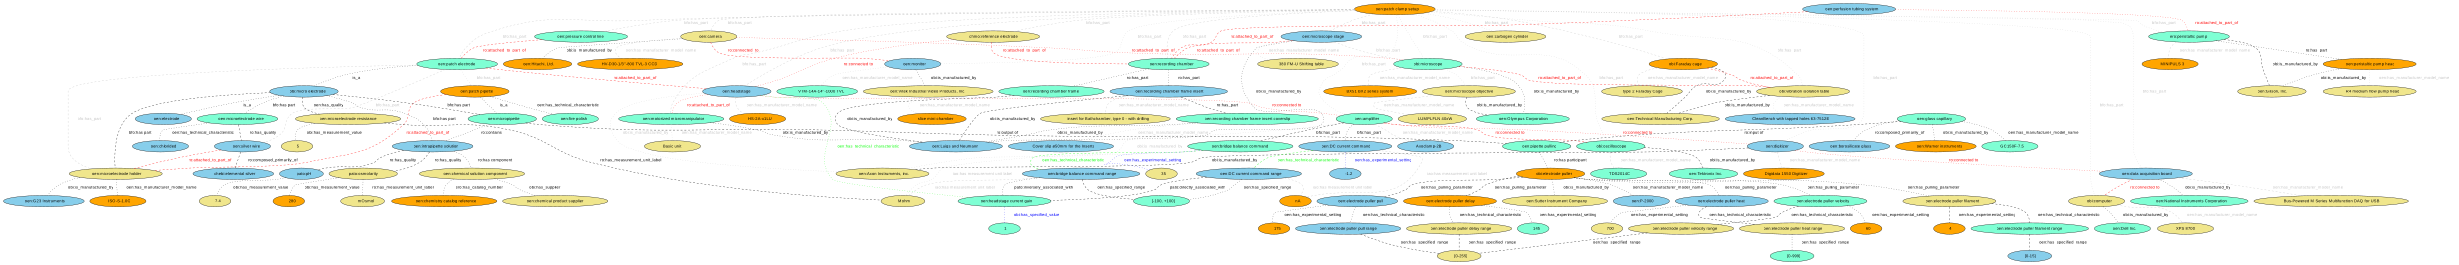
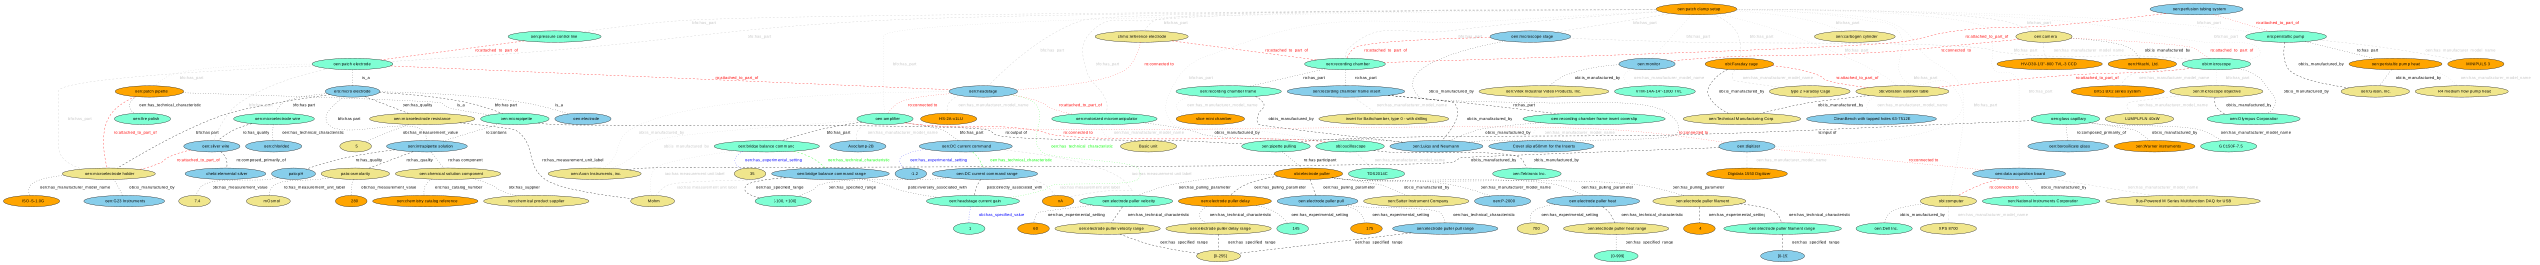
(1298, 64) -> none
(304, 91) -> (352, 91)
